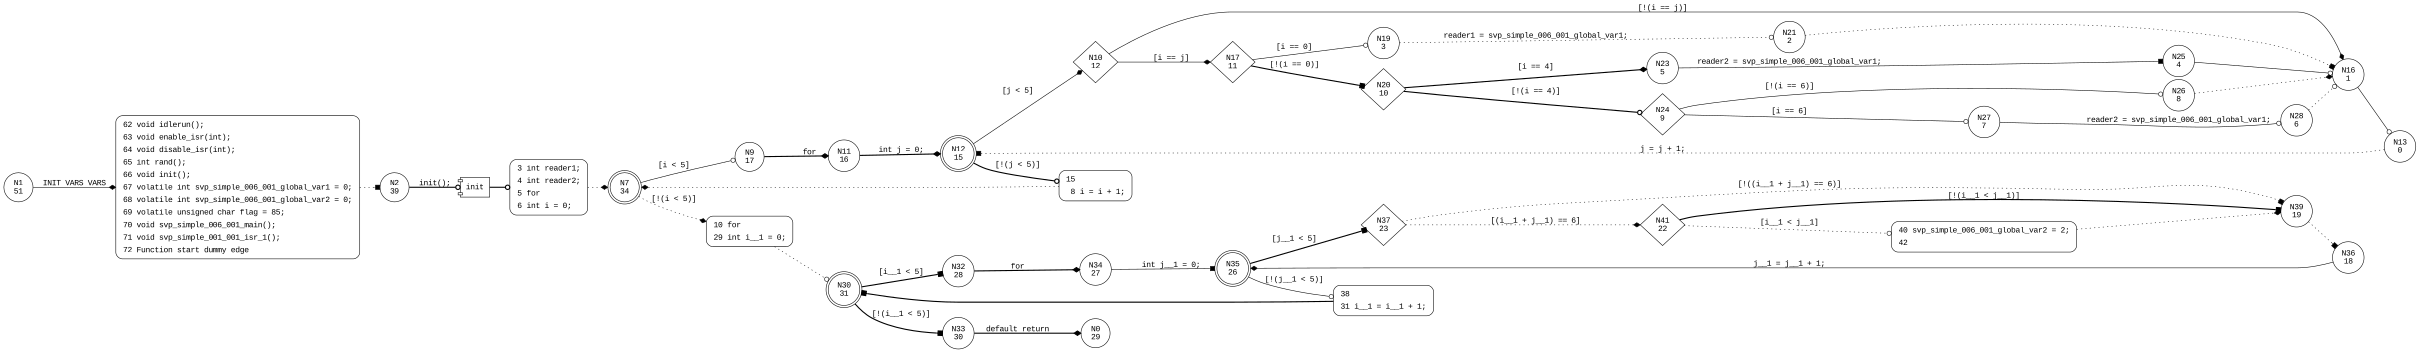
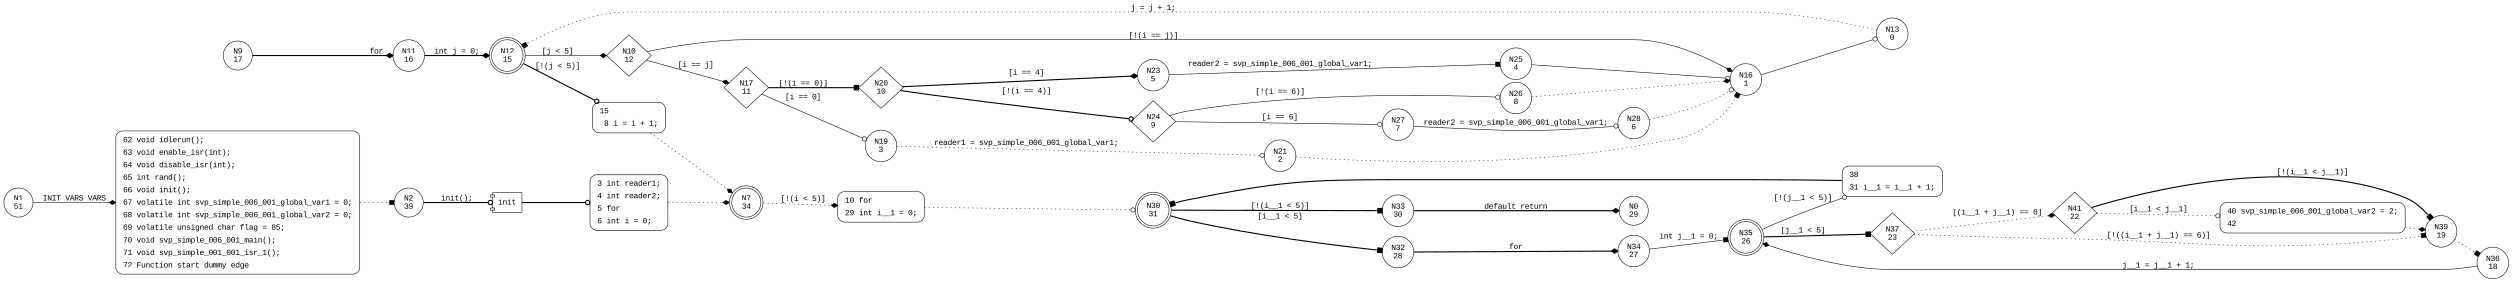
(686, 171) -> none
